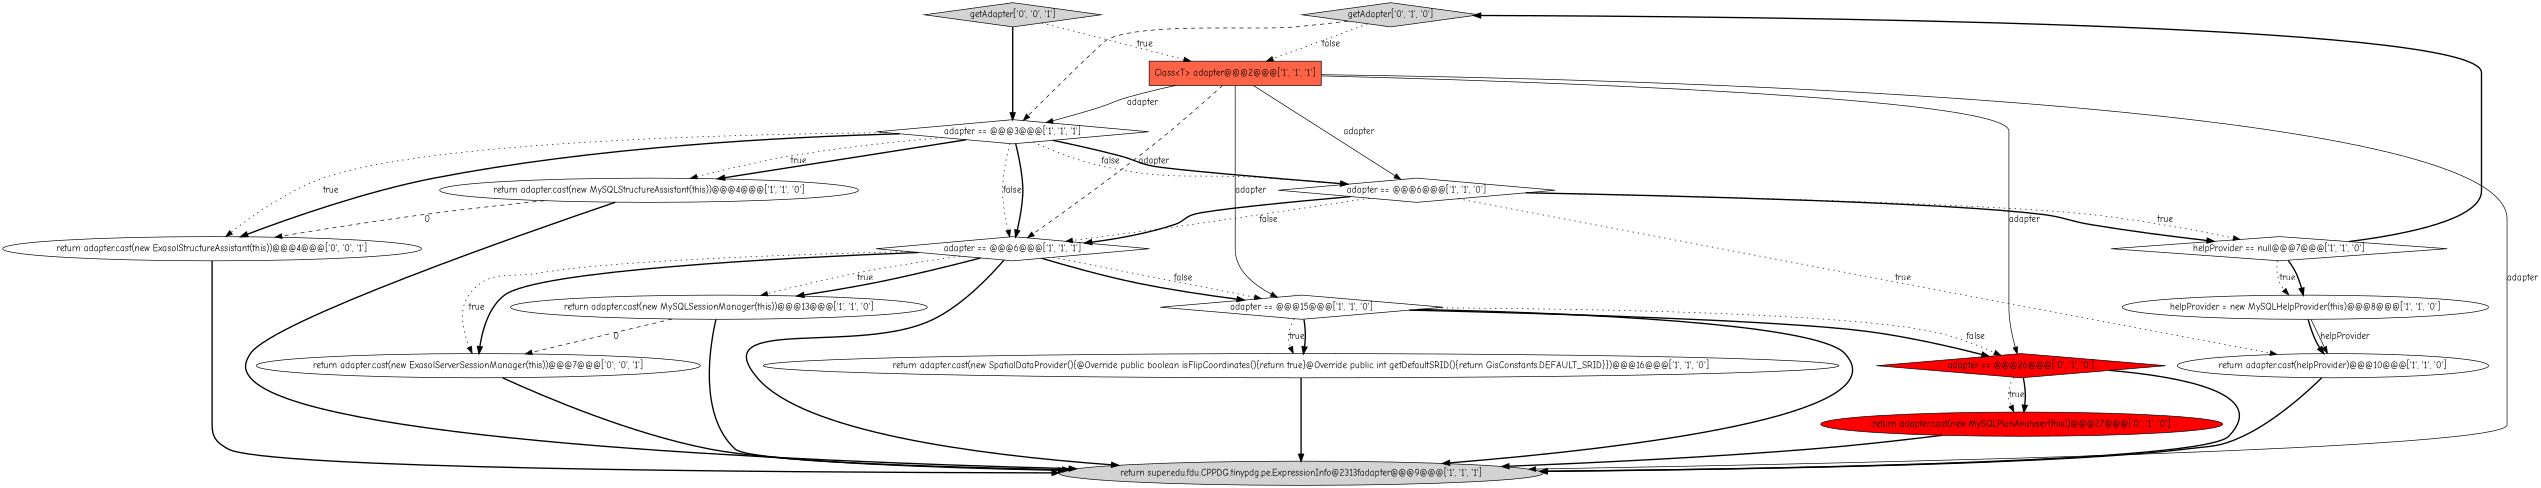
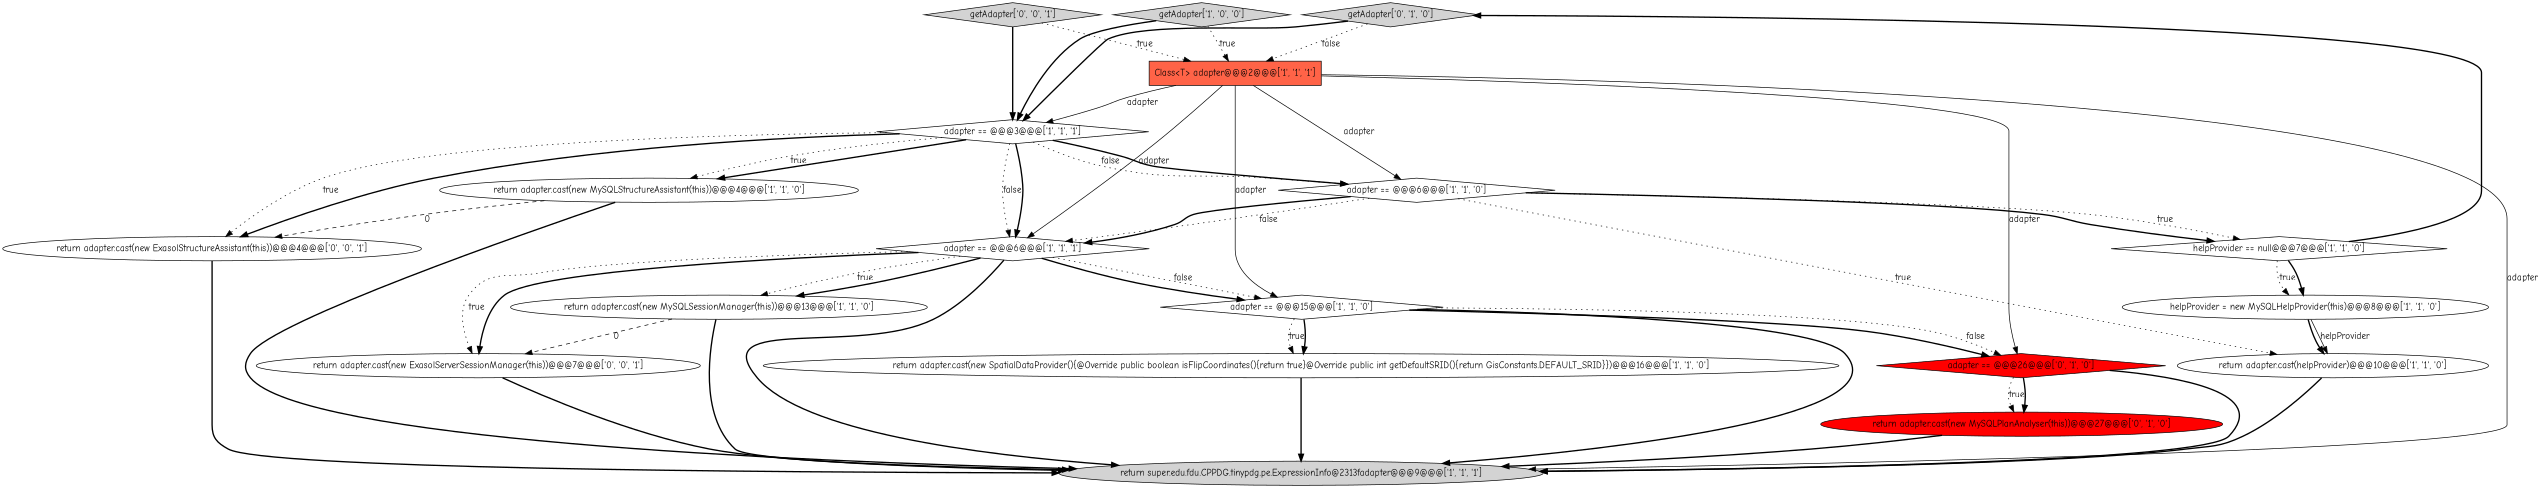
none -> (1202, 15)
(1172, 29) -> (1172, 29)
(1126, 166) -> (1126, 166)
